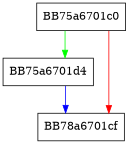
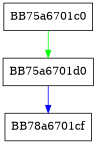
(109, 68) -> none
(48, 72) -> (48, 72)
